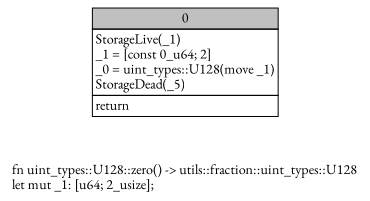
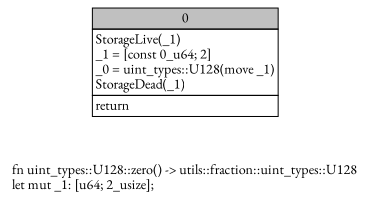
(141, 84) -> (141, 84)
